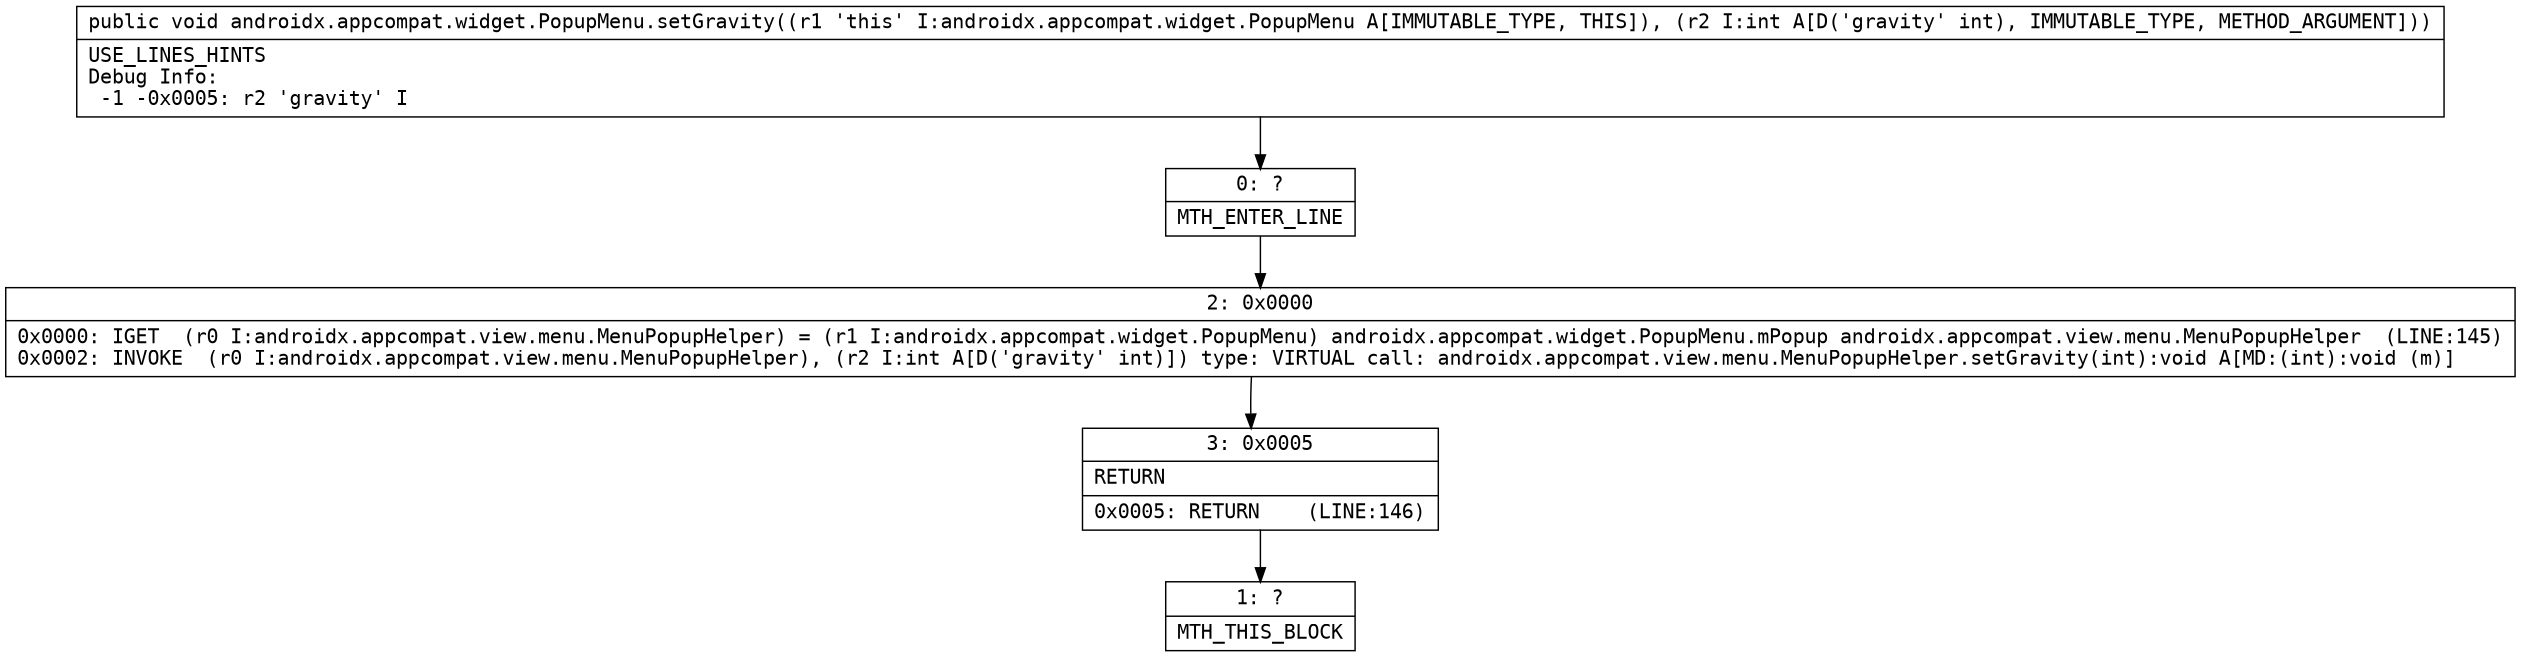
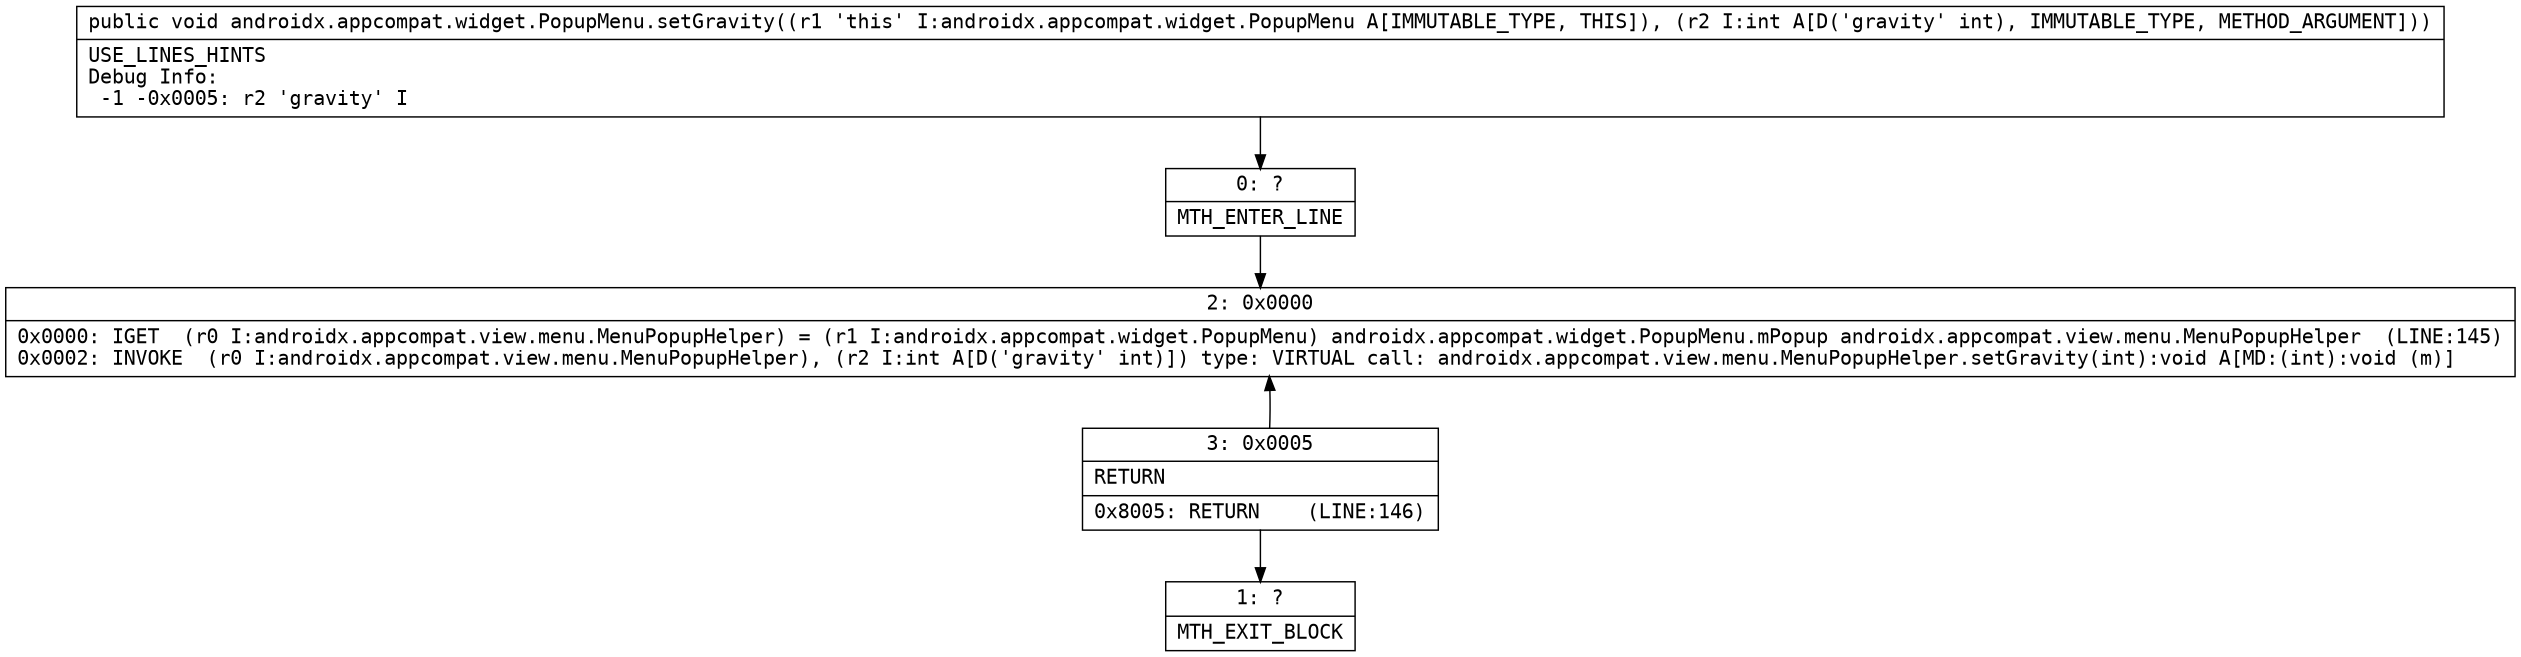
(1251, 395) -> (1270, 409)
(1260, 512) -> (1260, 512)
(1260, 633) -> (1260, 633)
